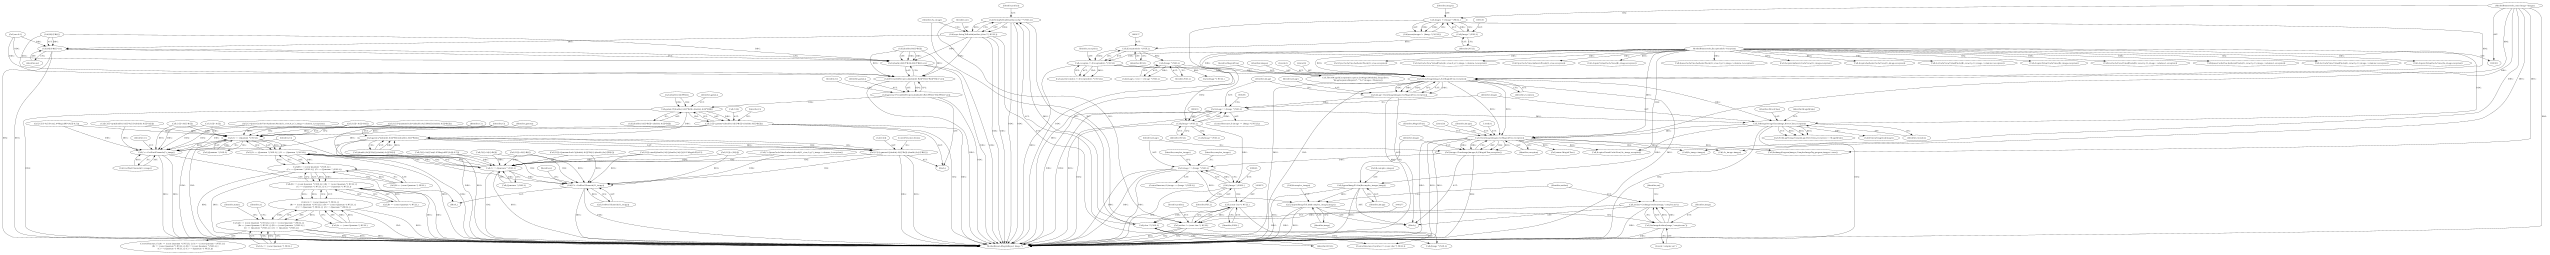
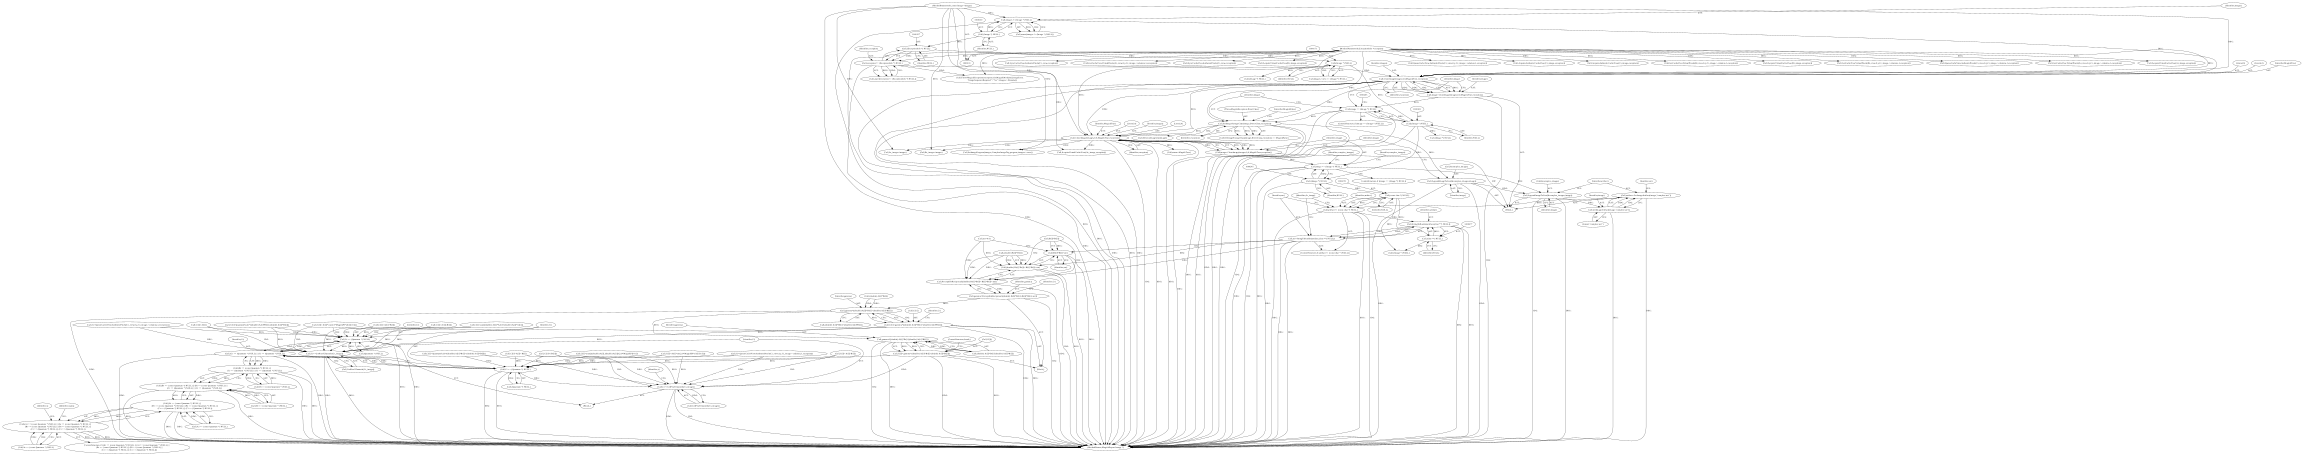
(973, 34) -> (1311, 239)
none -> (1313, 49)
(1770, 109) -> (1242, 109)
none -> (1383, 217)
